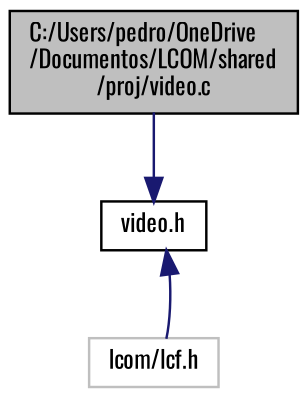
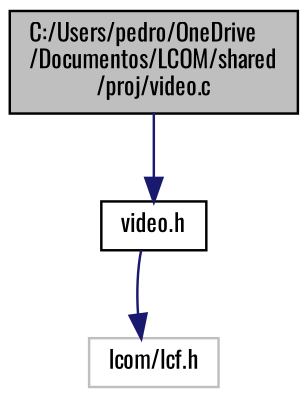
(170, 307) -> (138, 282)
